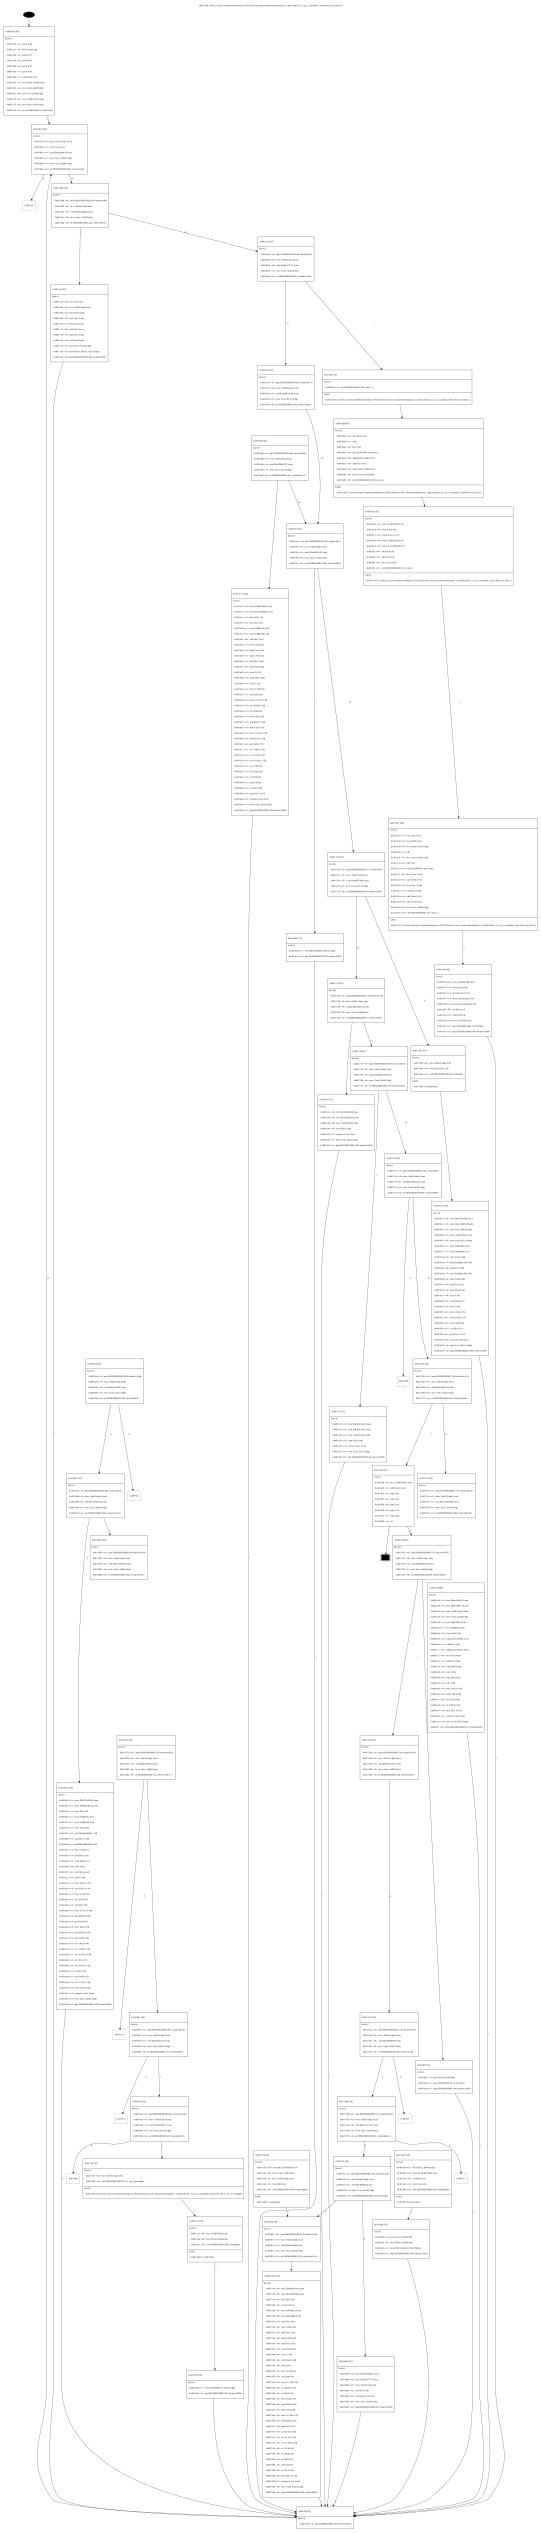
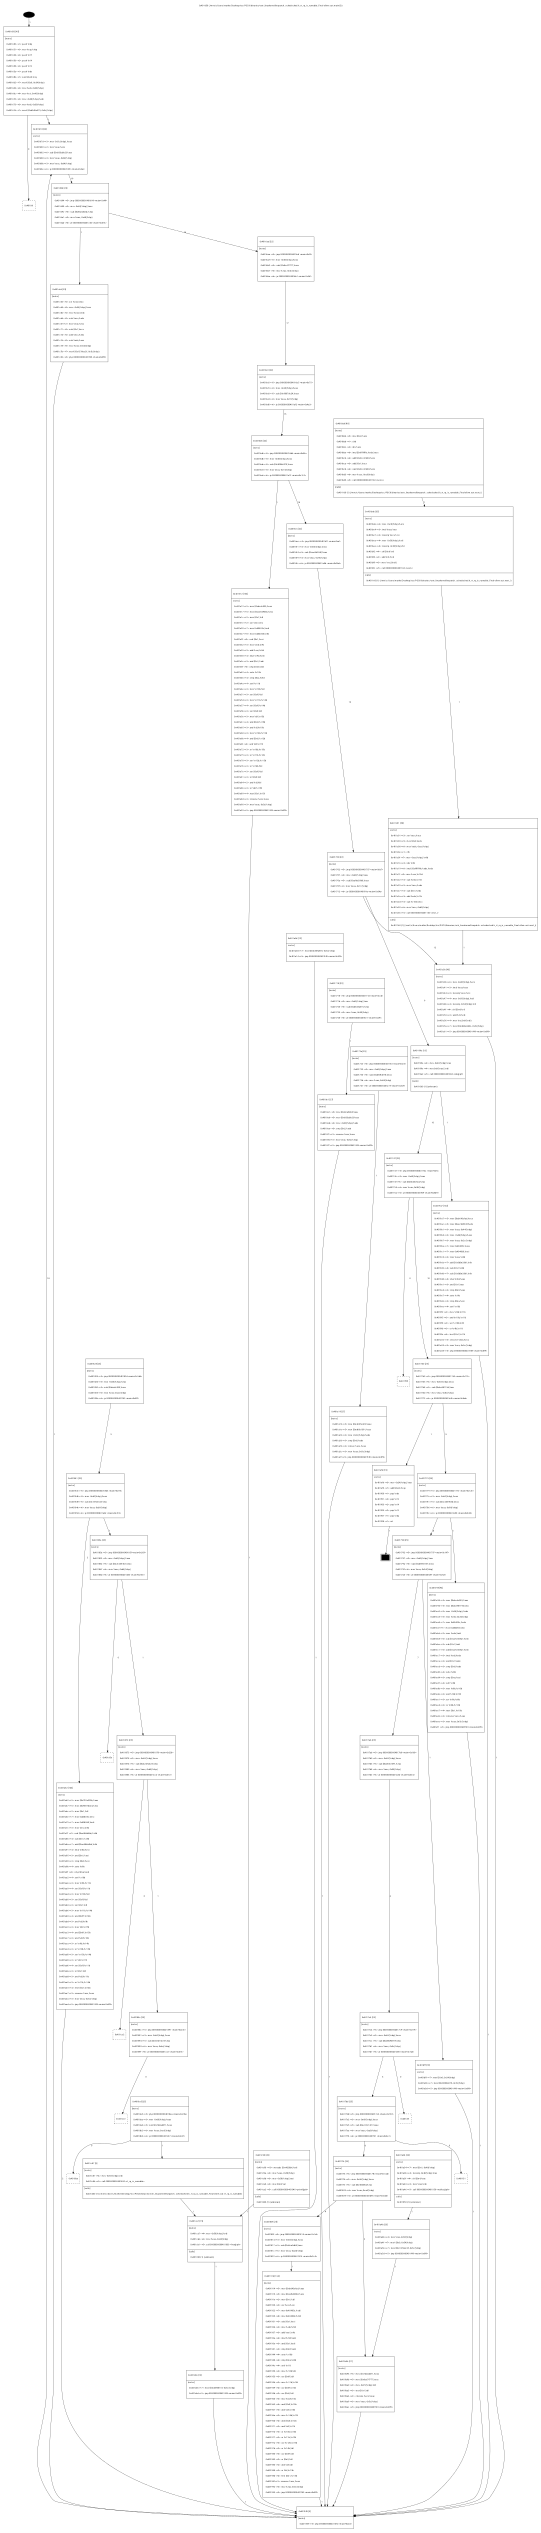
(38, 187) -> (28, 157)
(397, 388) -> none
(319, 465) -> (283, 422)
(315, 750) -> none
(356, 937) -> (396, 932)
(367, 1034) -> none
(396, 1121) -> (426, 1122)
(134, 1496) -> none
(409, 1530) -> (434, 1526)
none -> (454, 1550)
none -> (132, 1657)
none -> (107, 1758)
(159, 2076) -> none
(287, 2212) -> (247, 2210)
(428, 2402) -> (385, 2307)
